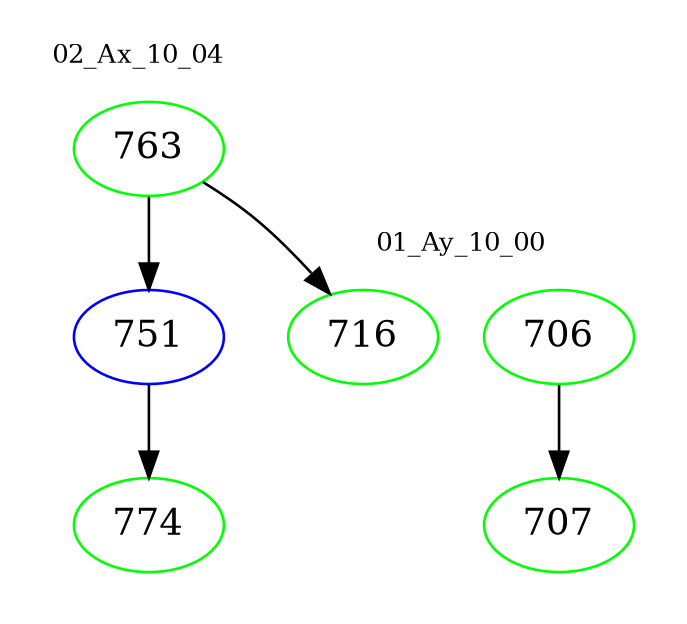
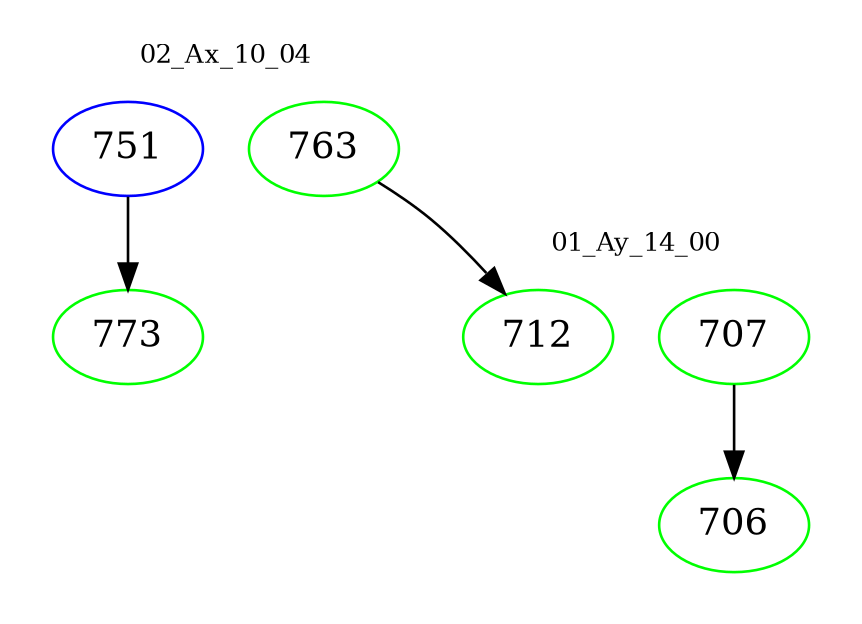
(149, 230) -> none
(461, 244) -> (636, 244)
(363, 337) -> (538, 337)
(559, 418) -> (734, 418)
(149, 525) -> (128, 337)
